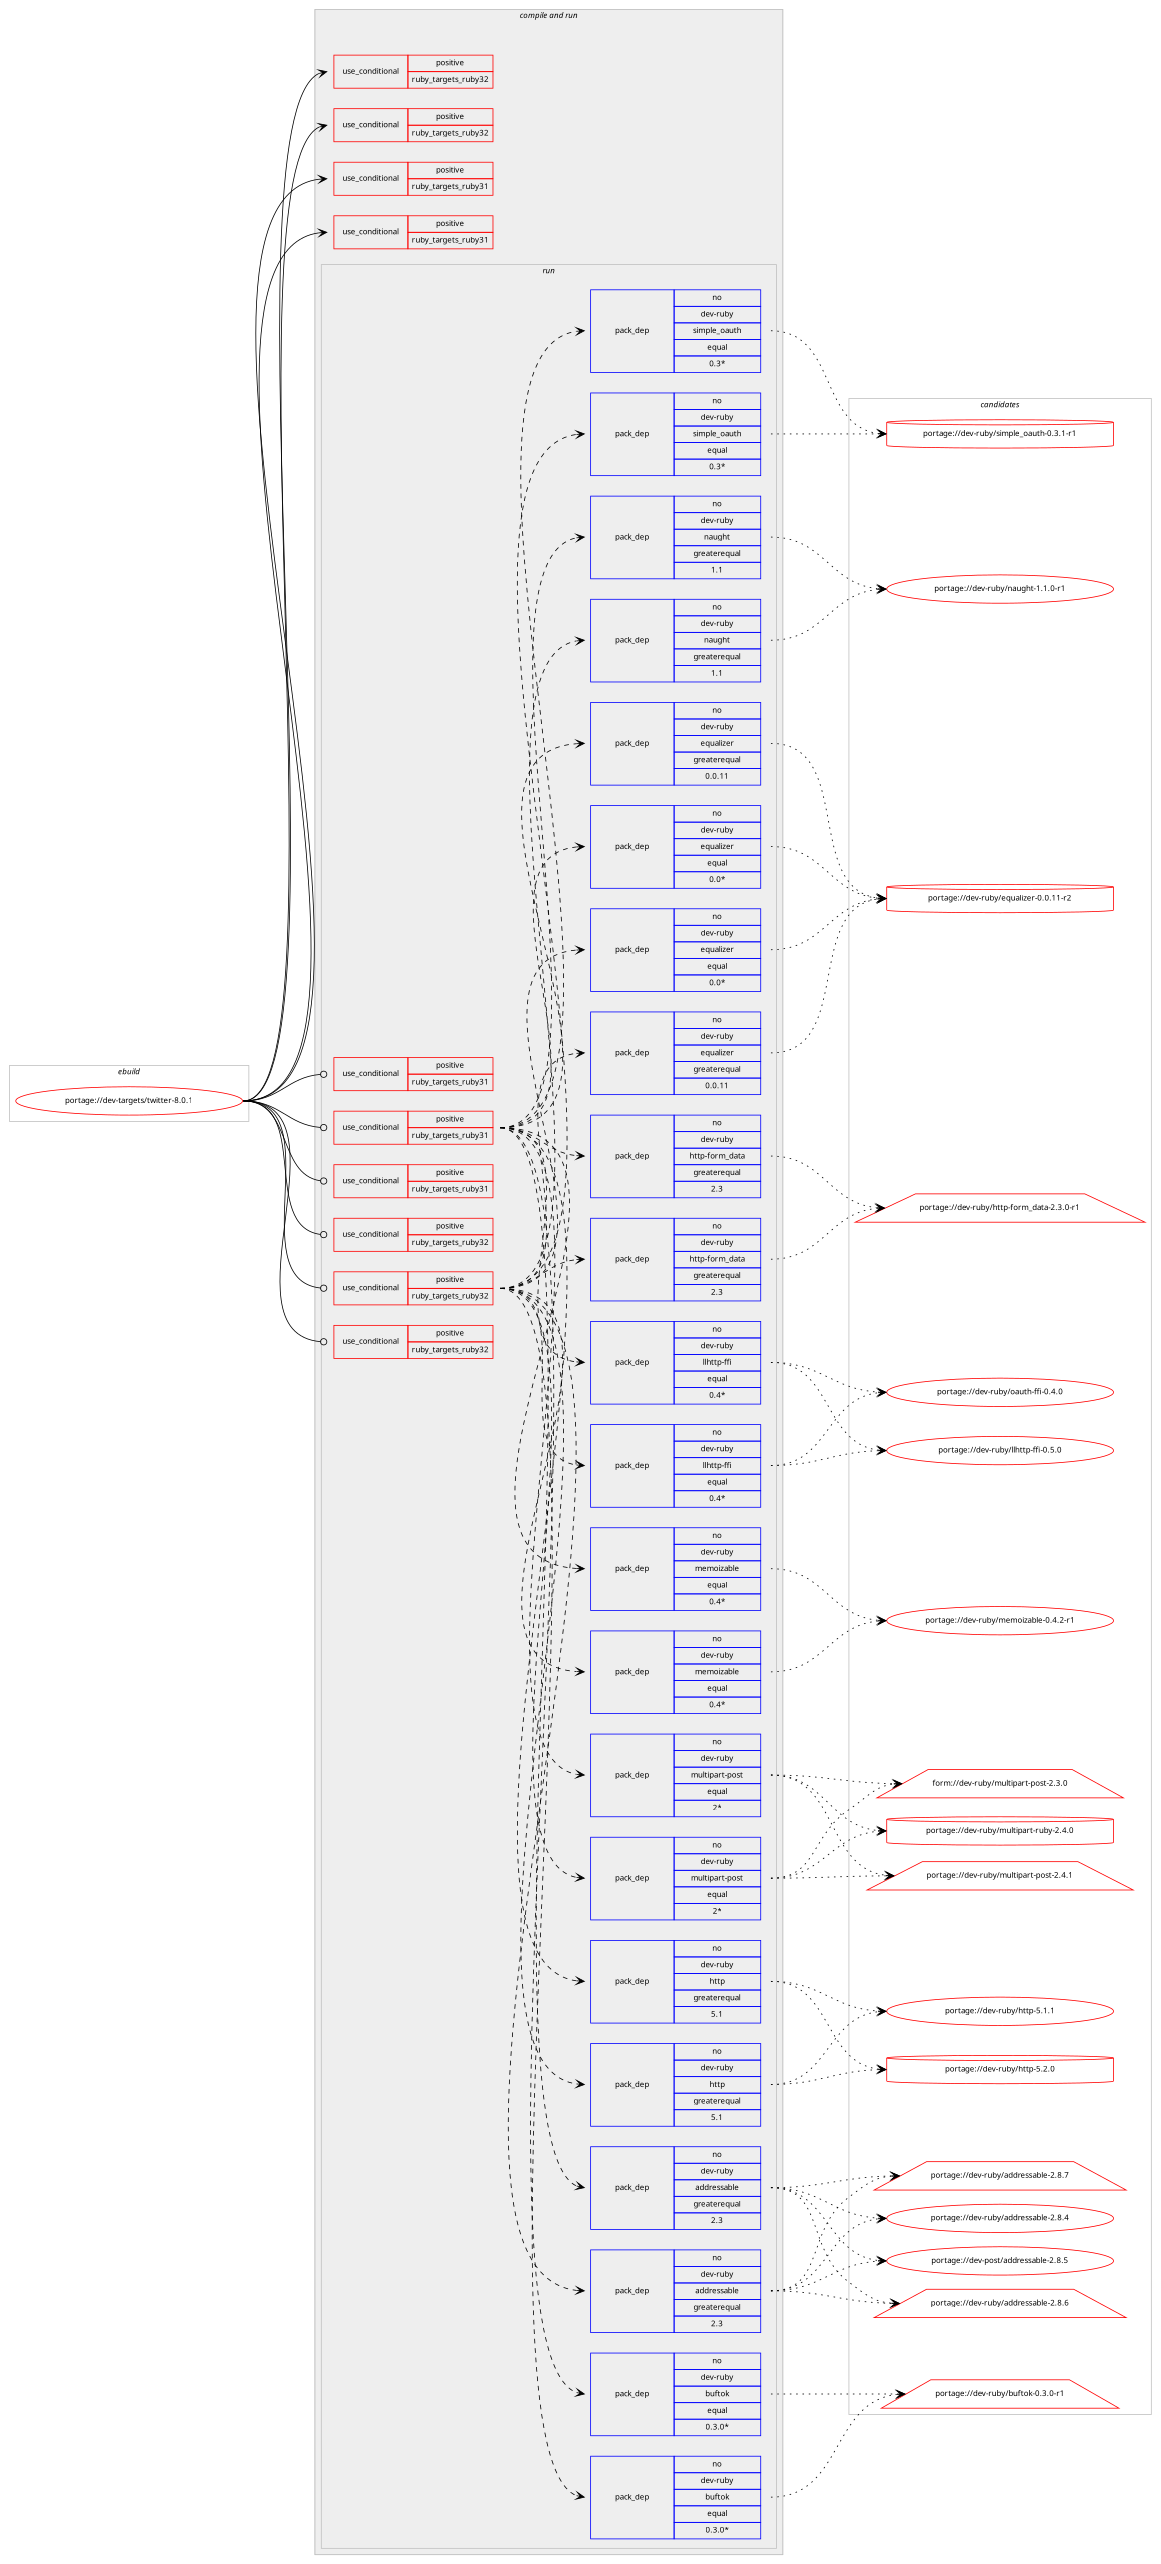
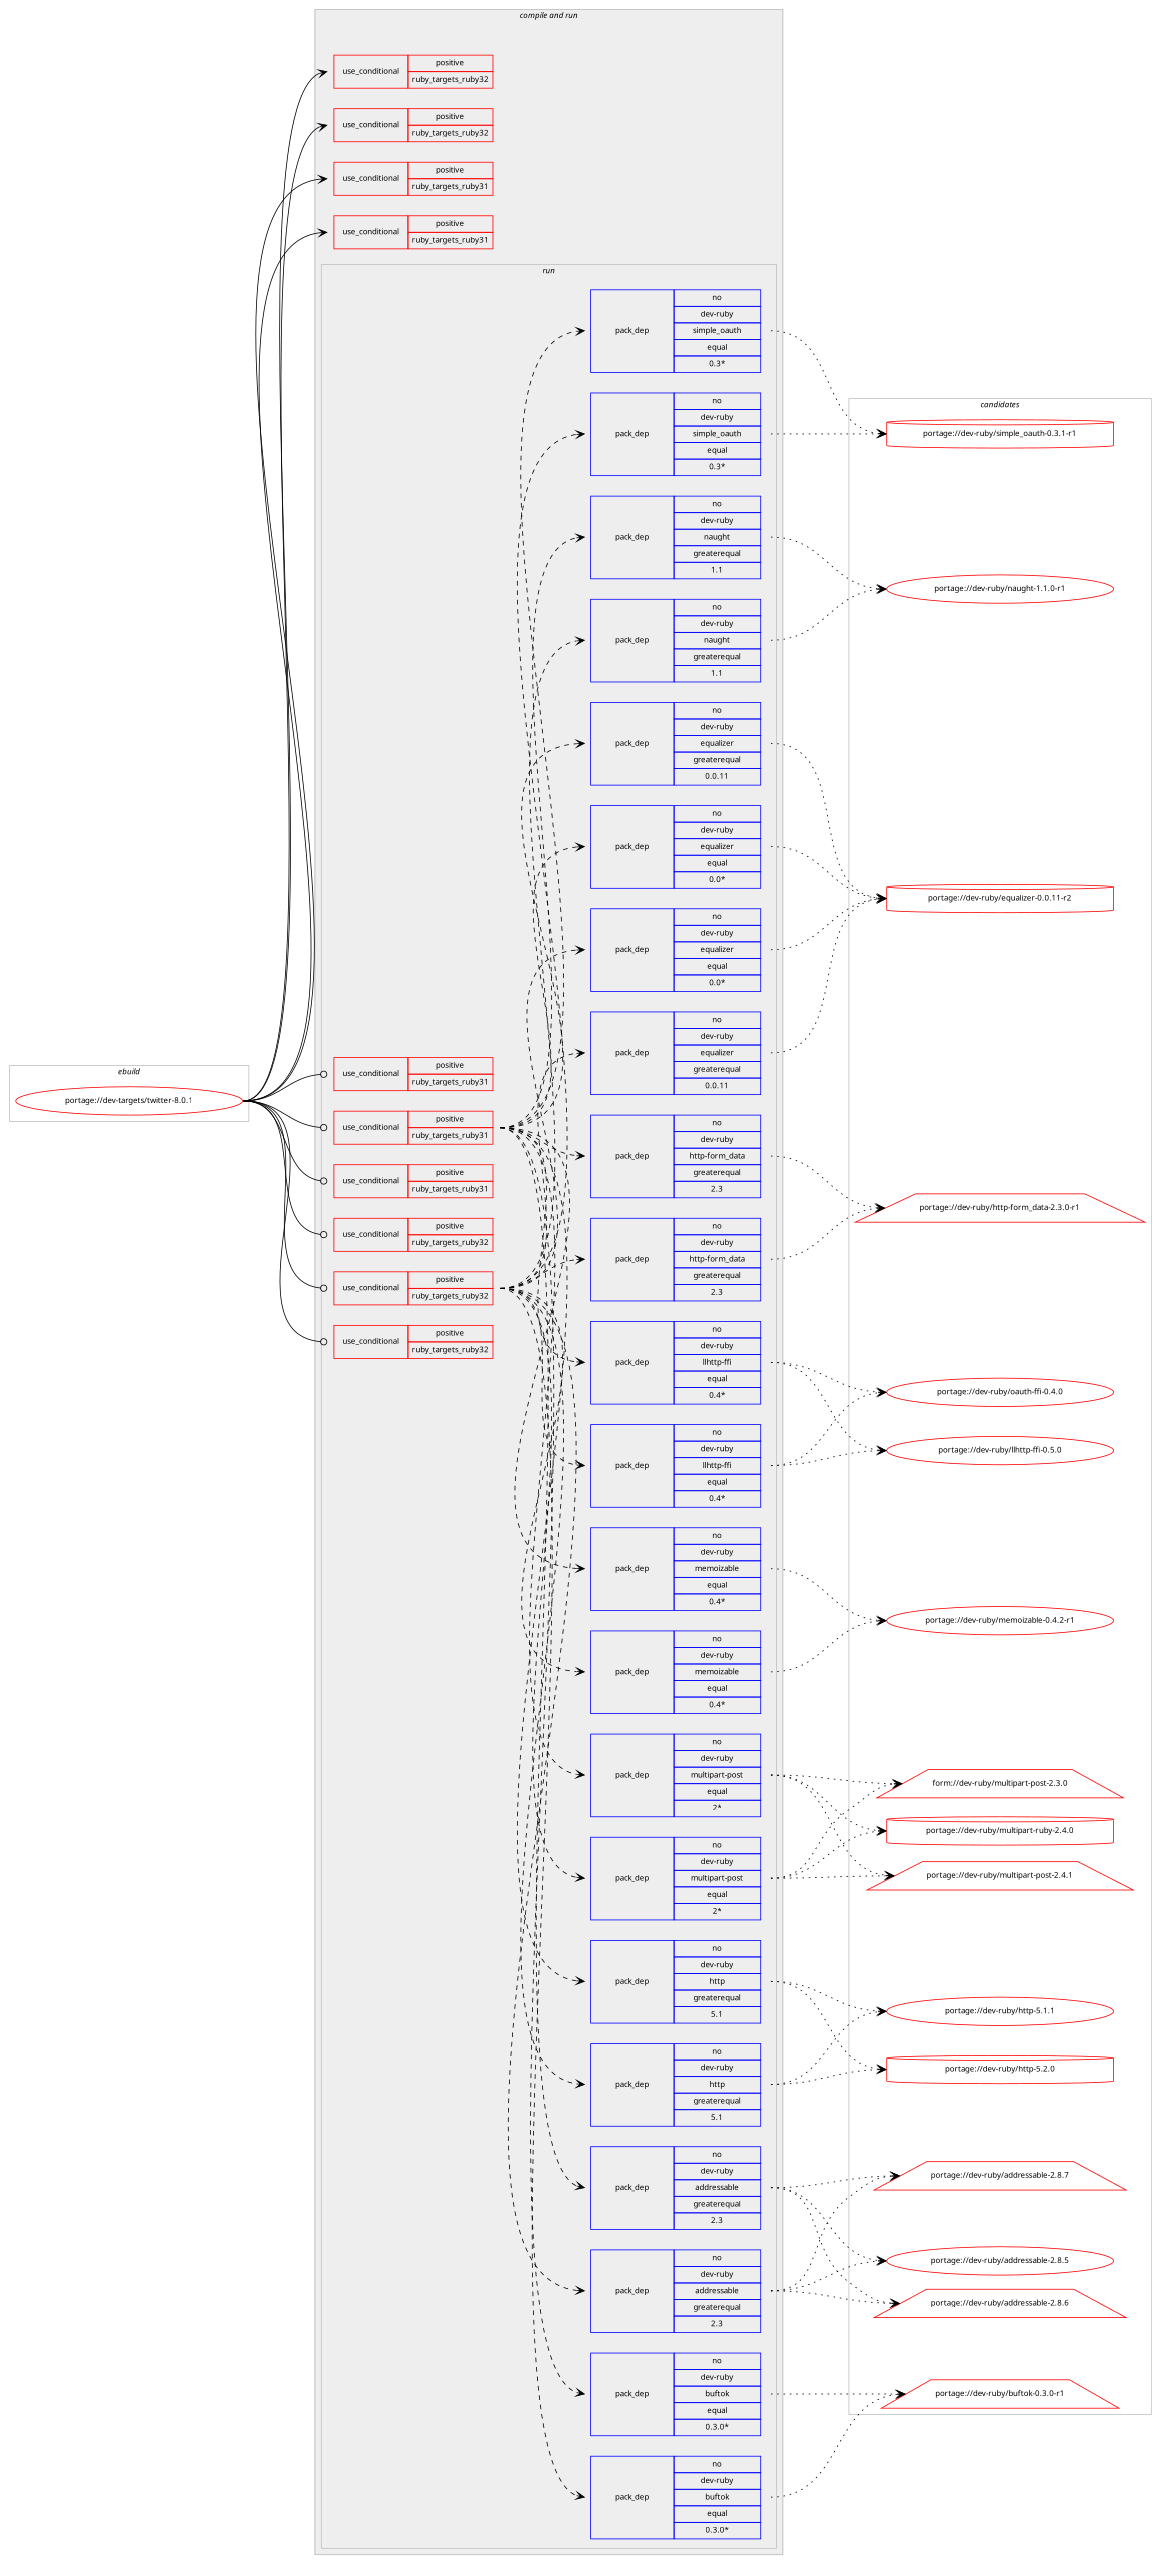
(1000, 2218) -> none
(1000, 2261) -> (1000, 2261)
